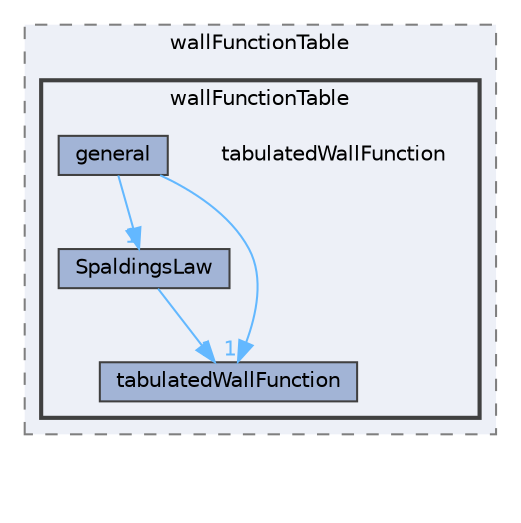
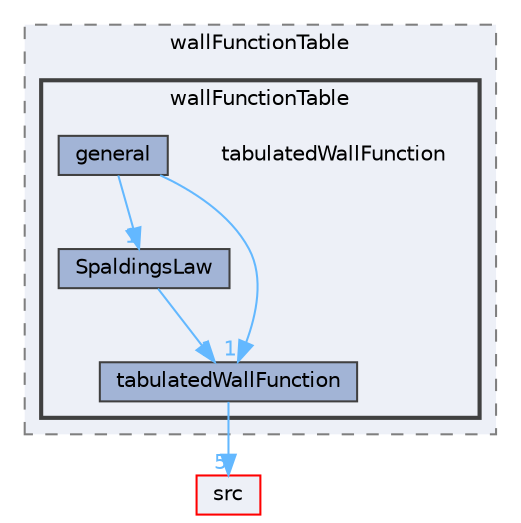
none -> (228, 495)
